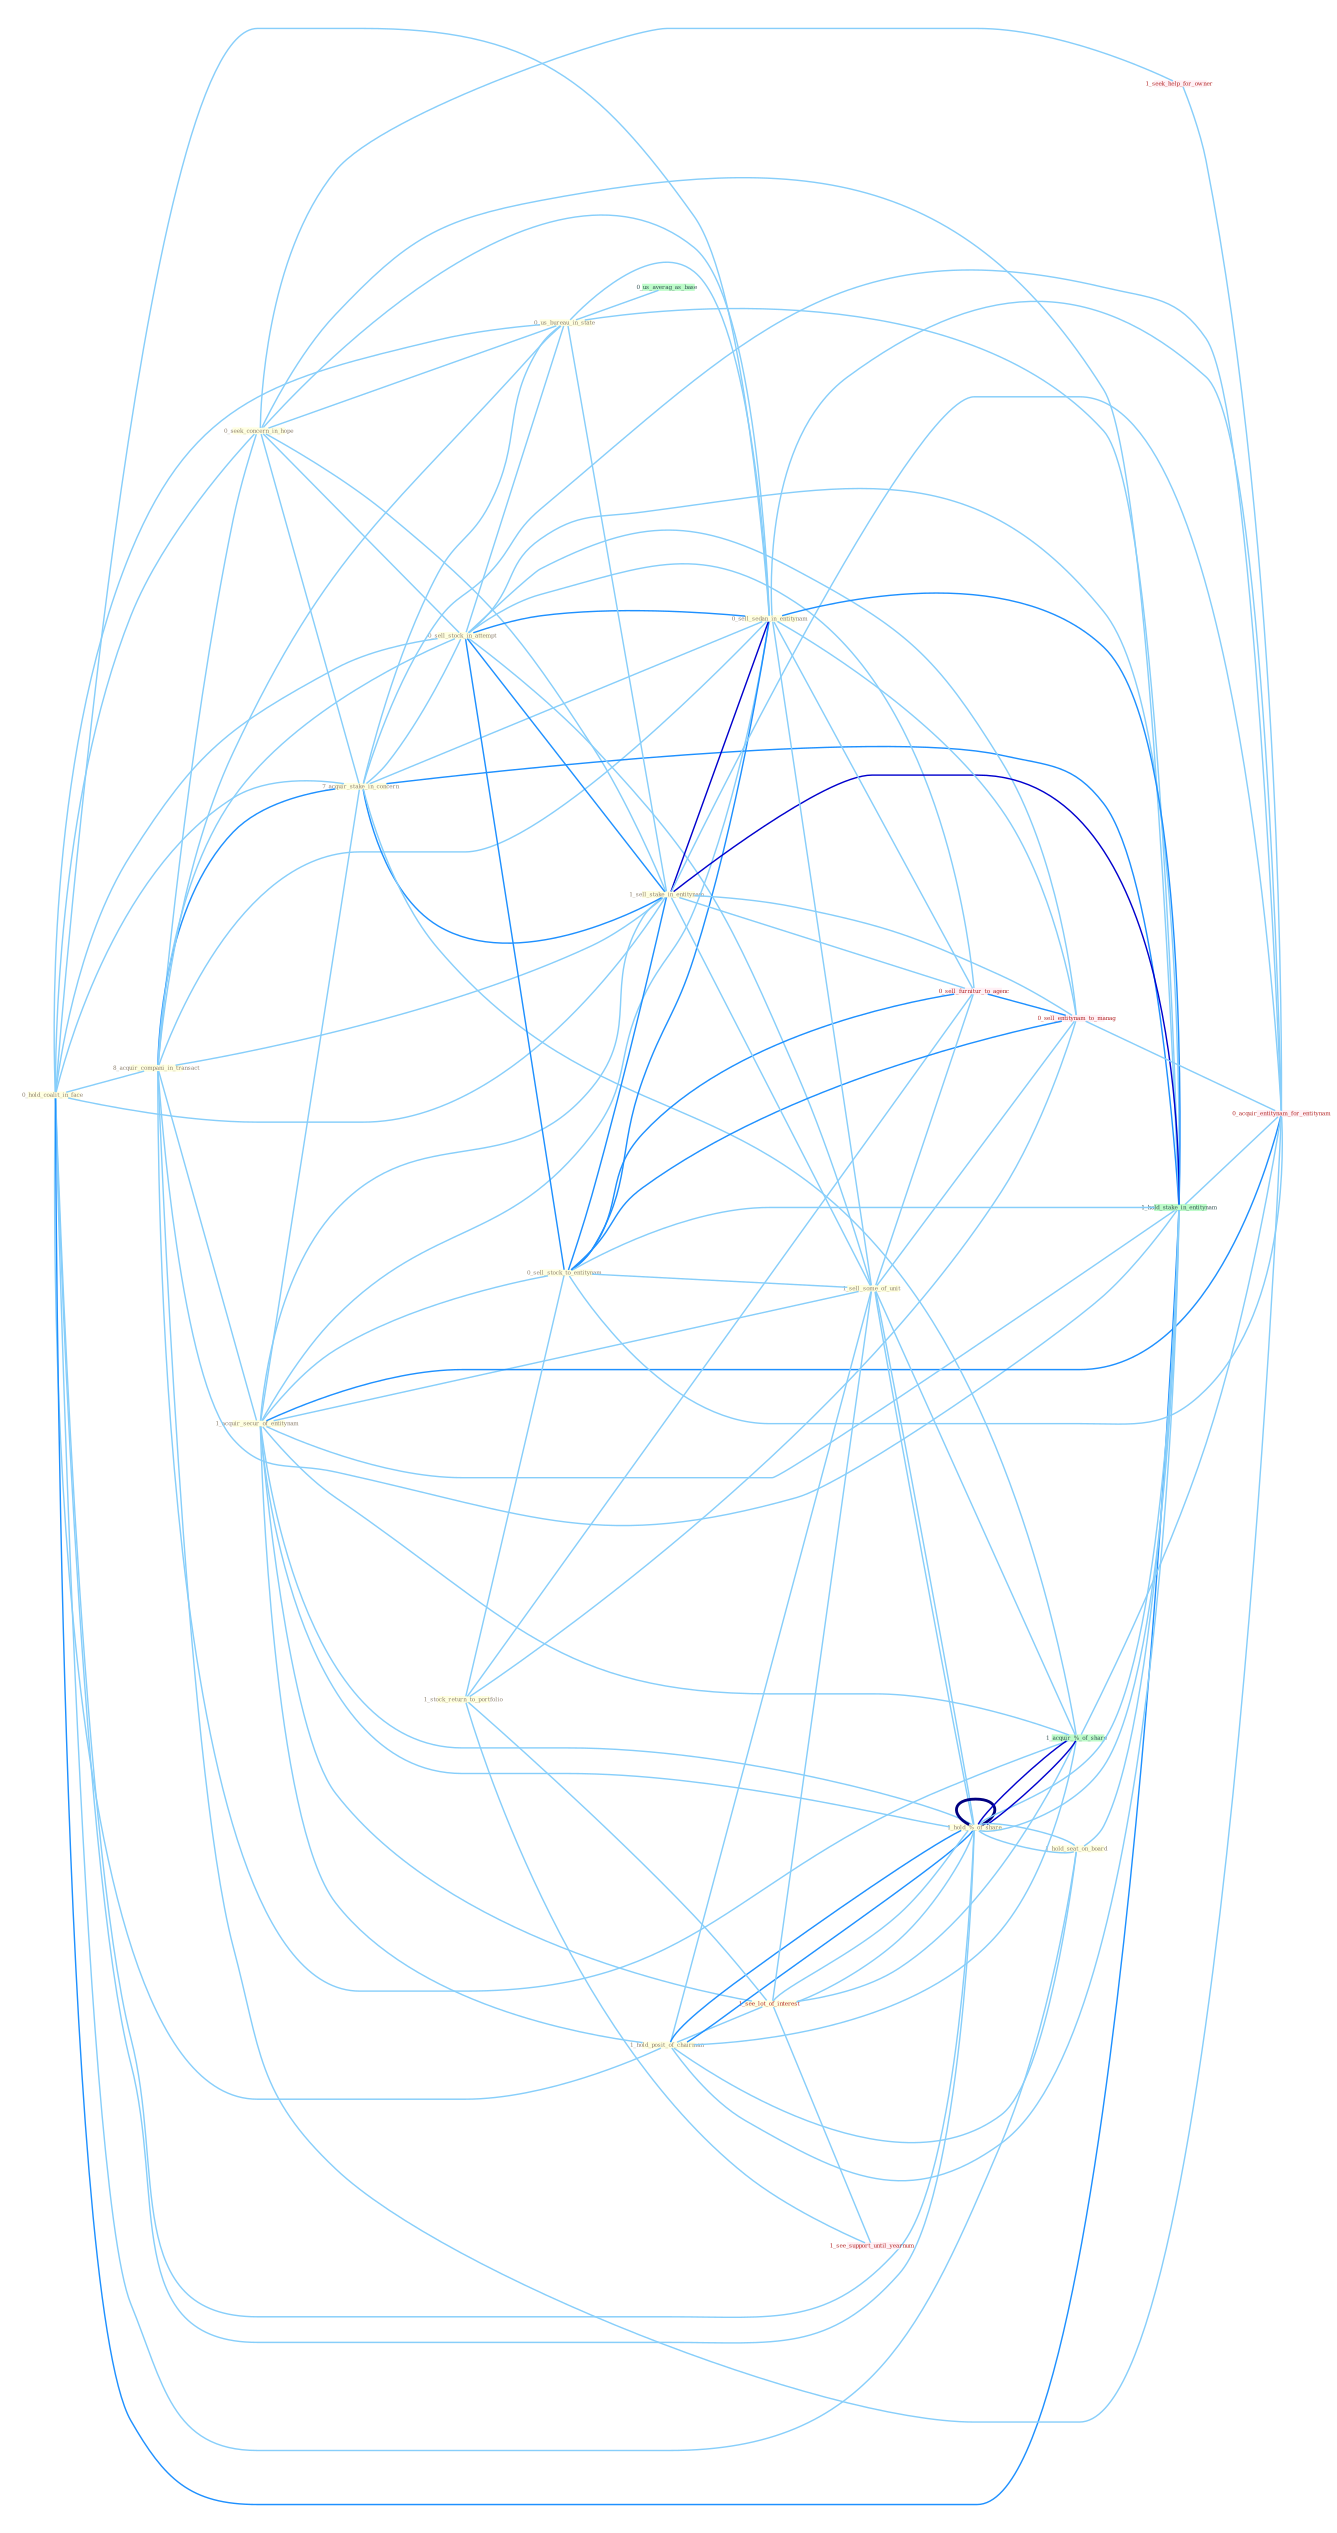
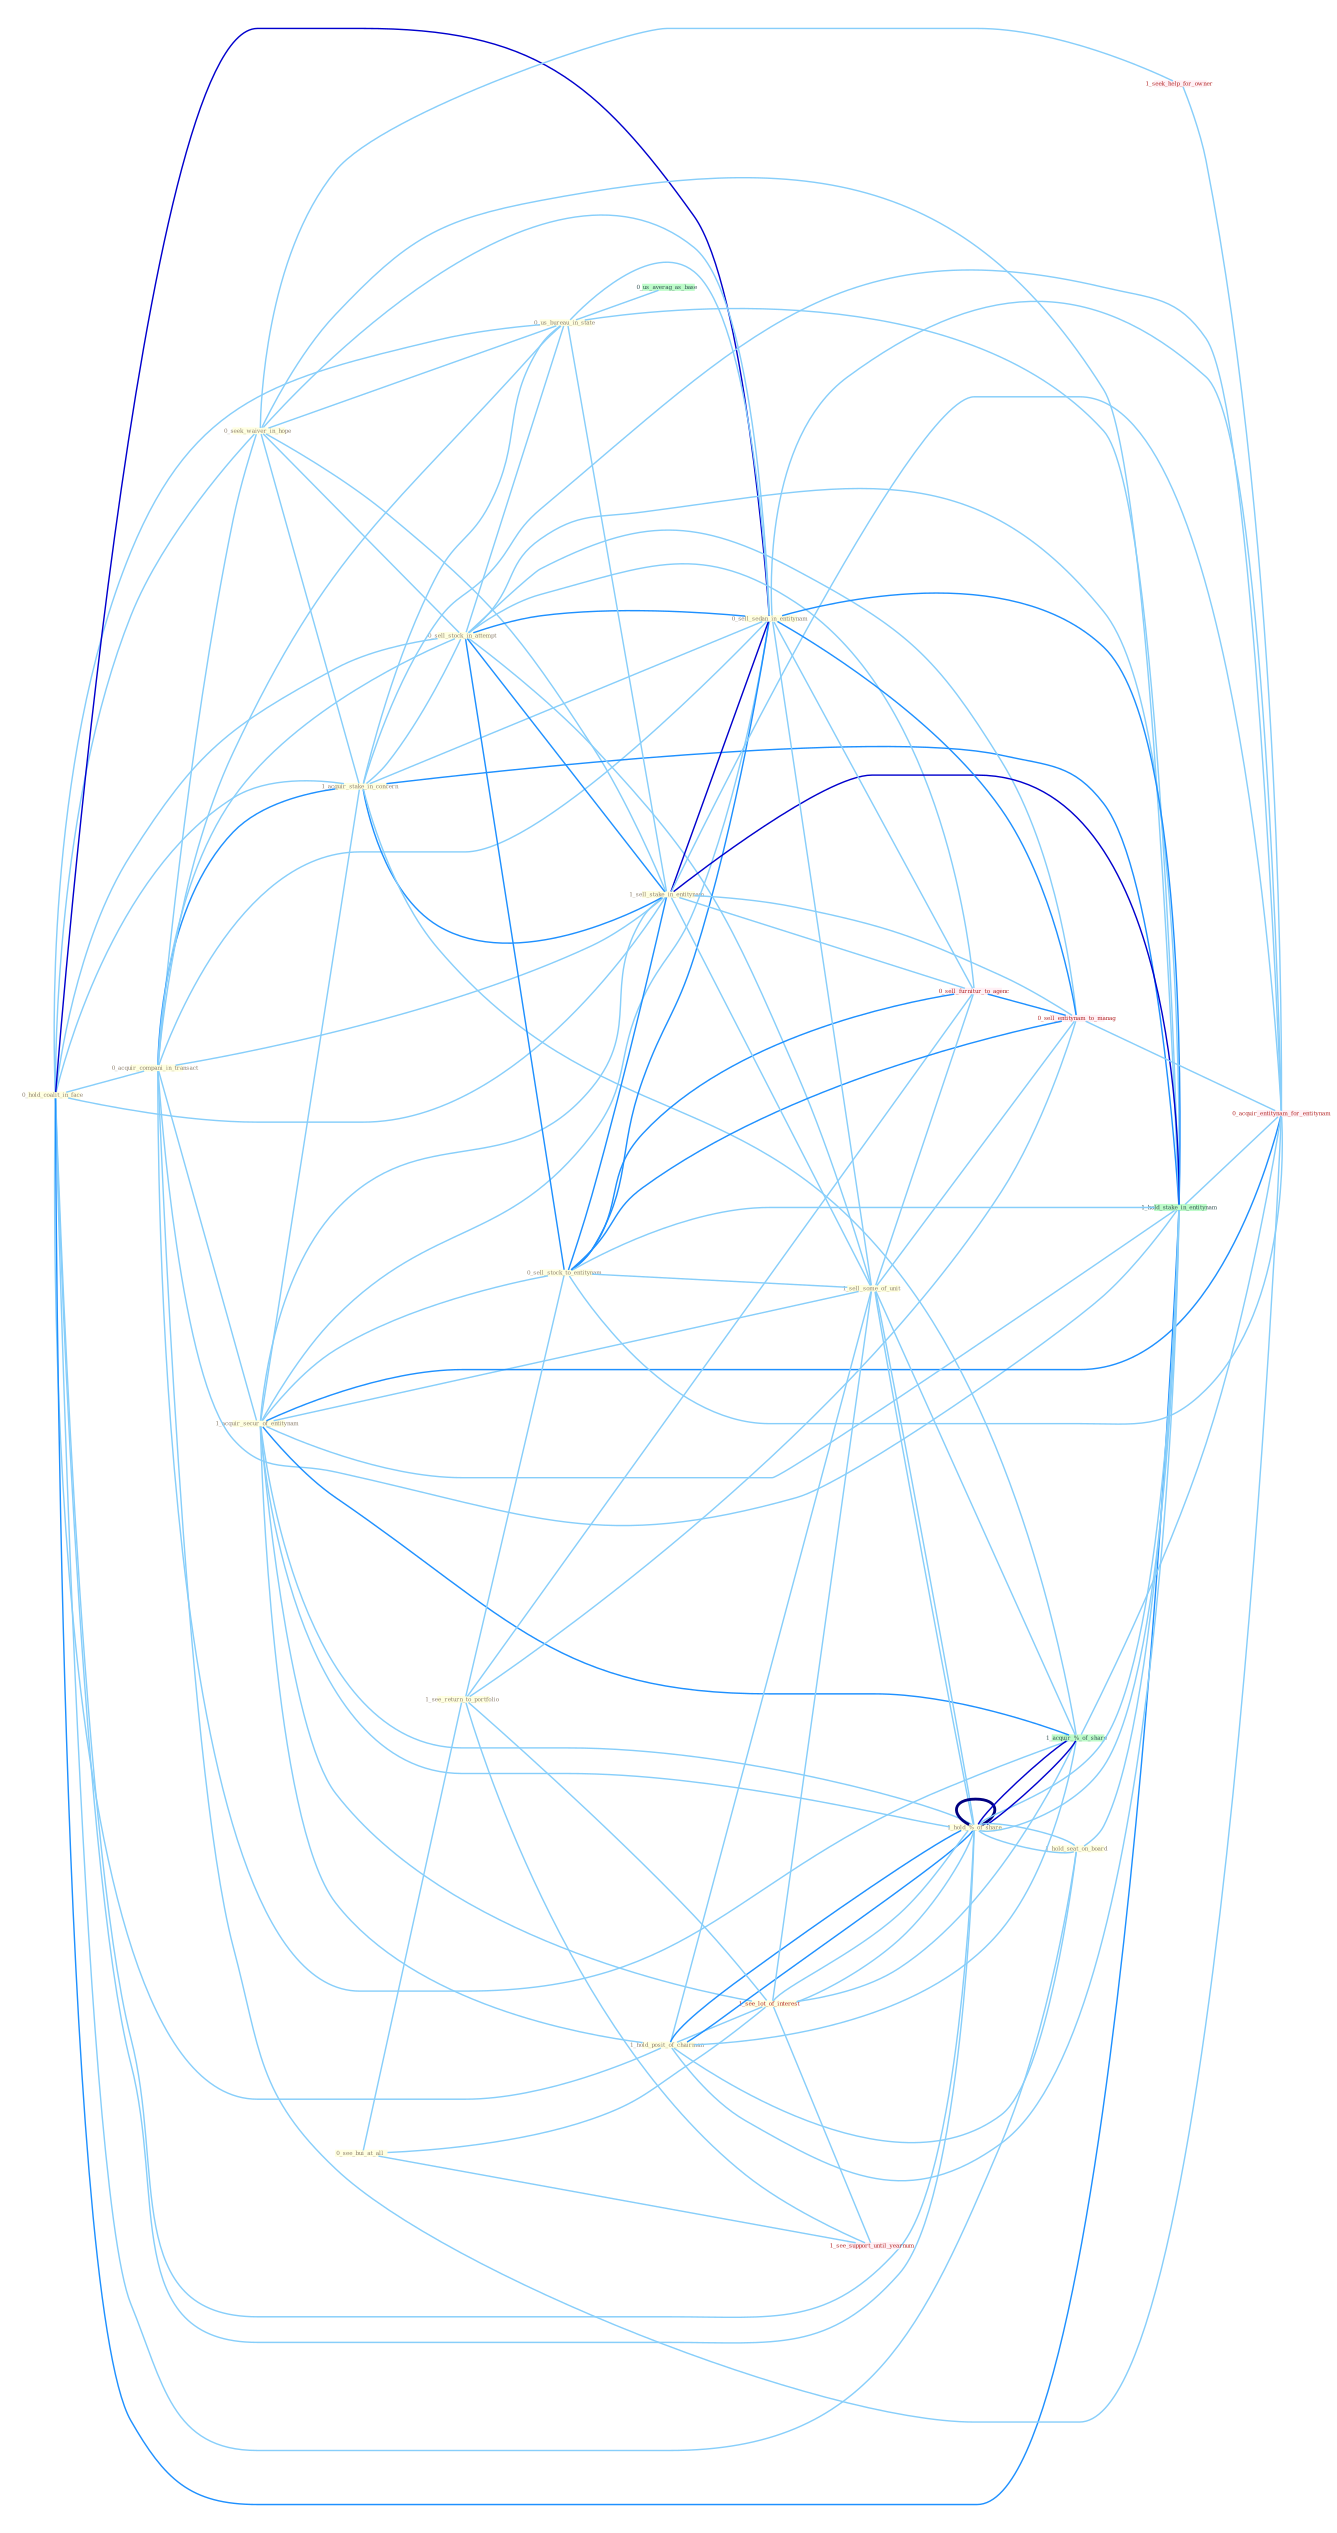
(206, 100) -> (206, 100)
(259, 431) -> (259, 431)
(361, 786) -> (361, 786)
(986, 791) -> (986, 791)
(156, 1068) -> (156, 1068)
(628, 1677) -> (628, 1677)
(464, 1700) -> (464, 1700)
none -> (361, 2153)
